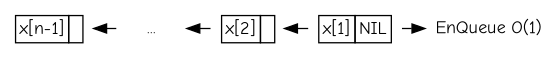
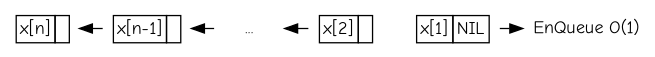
none -> (42, 29)
(303, 29) -> none
